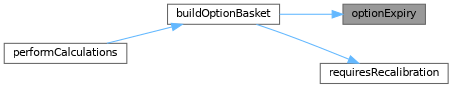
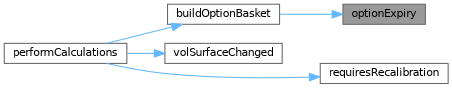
(303, 41) -> (207, 76)
none -> (224, 53)
